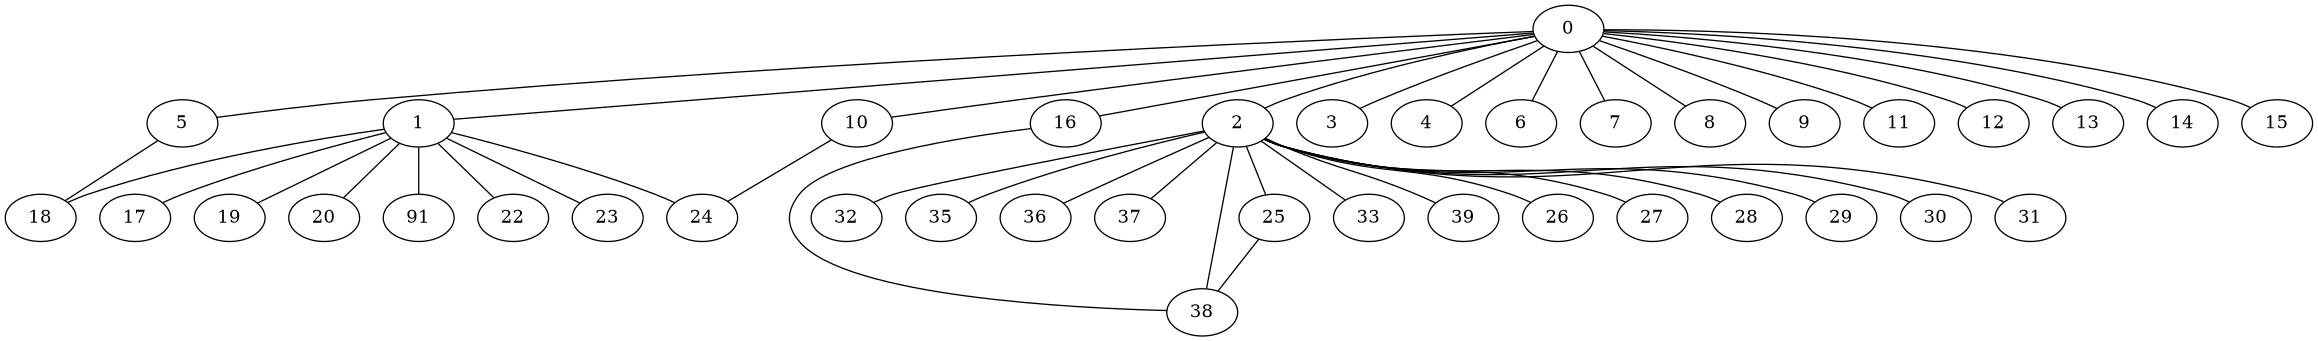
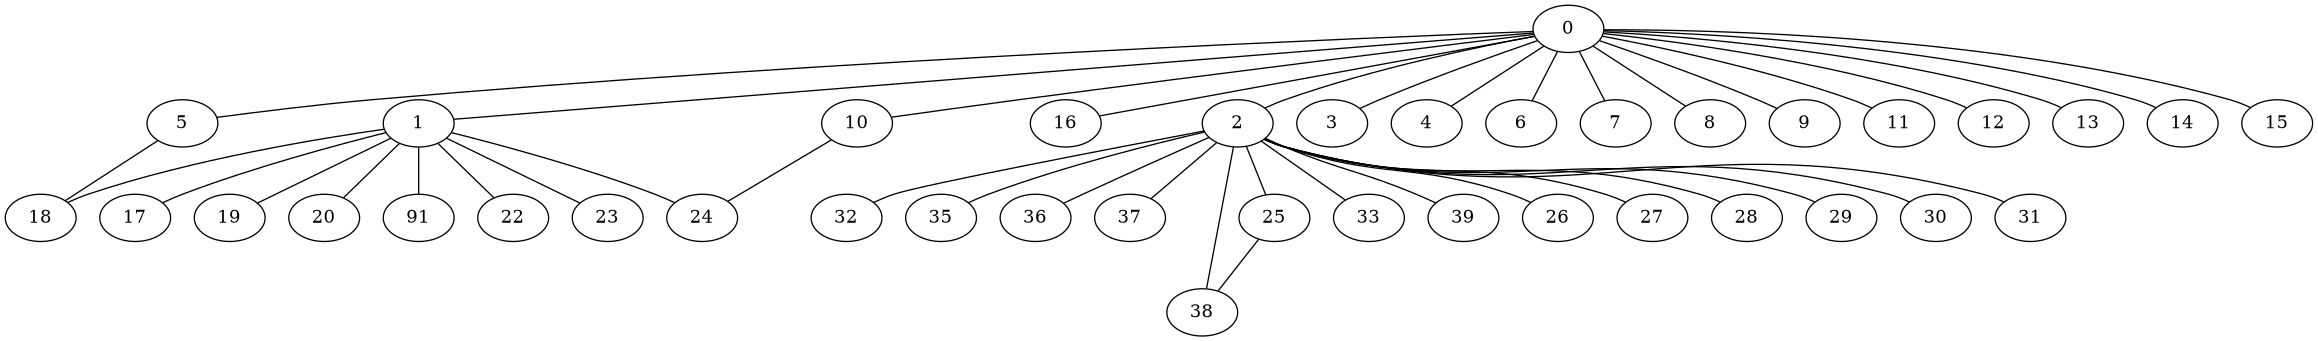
(834, 264) -> none
